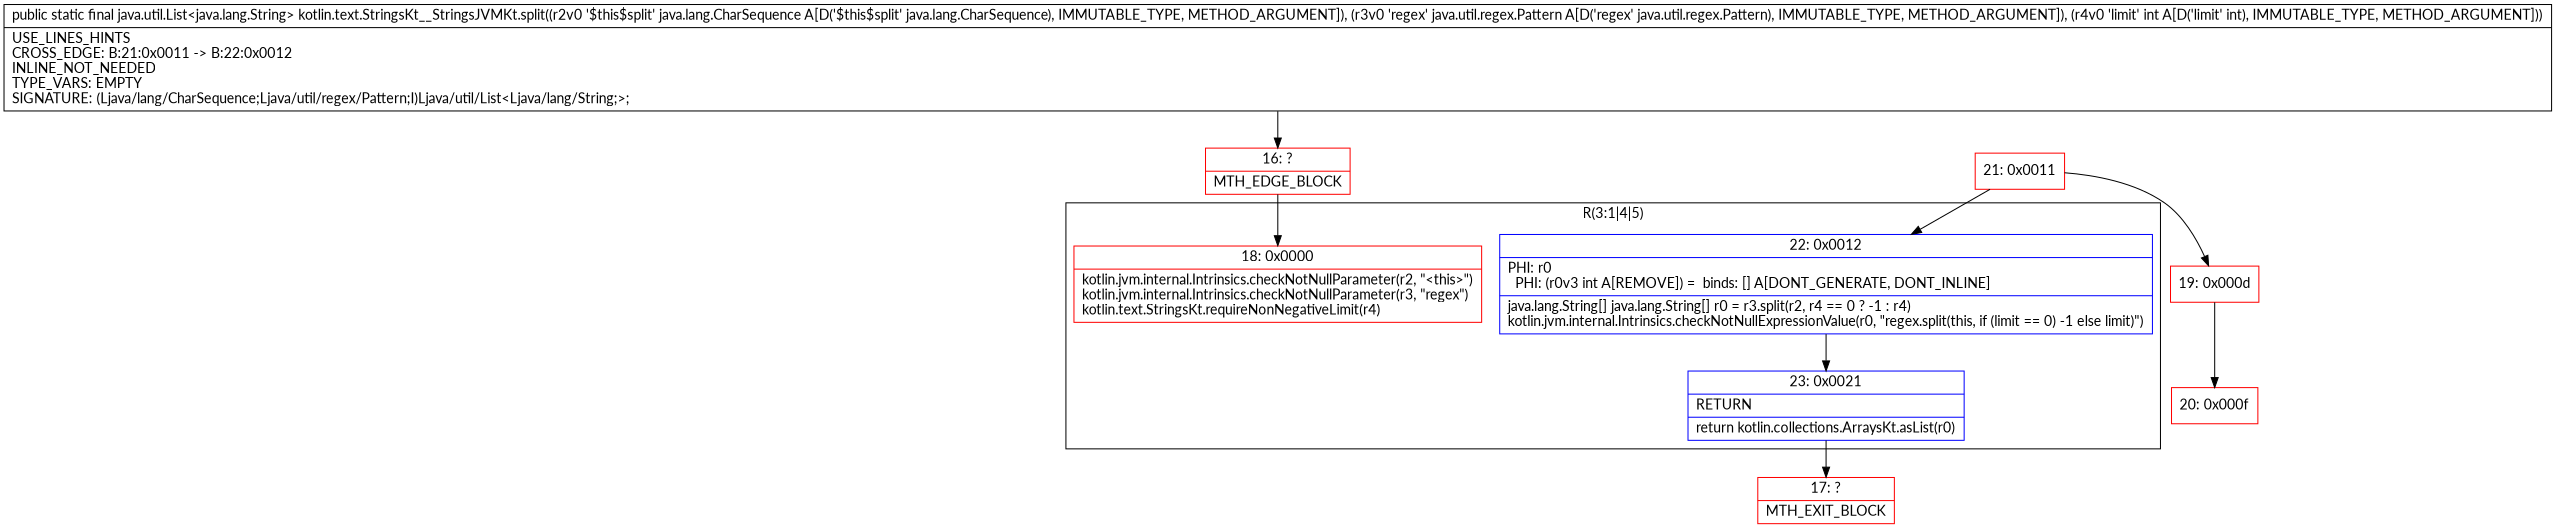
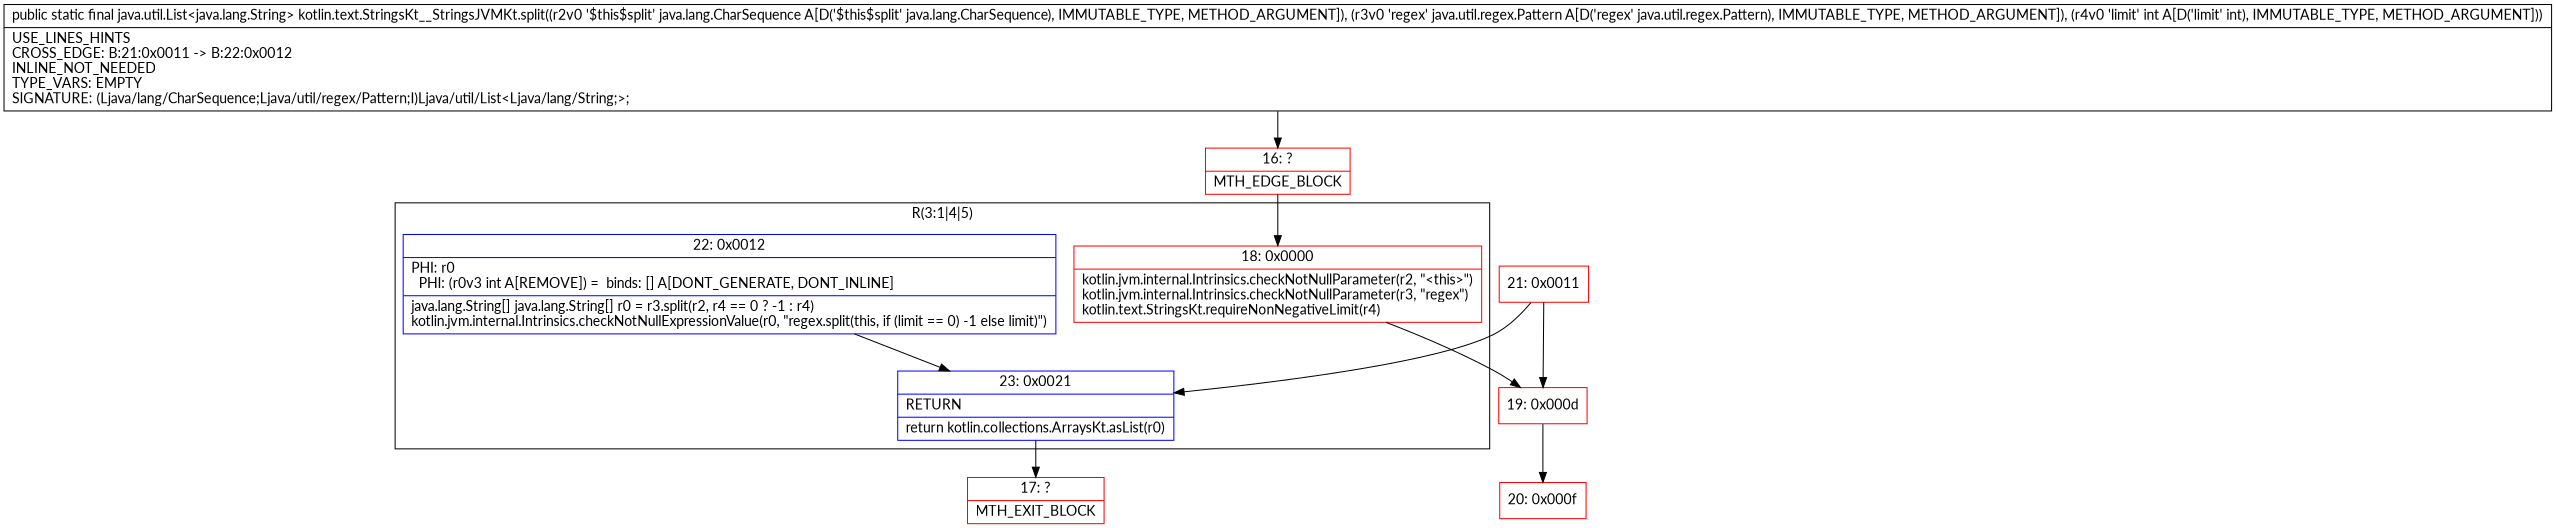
(1955, 209) -> (1365, 368)
none -> (1441, 345)
